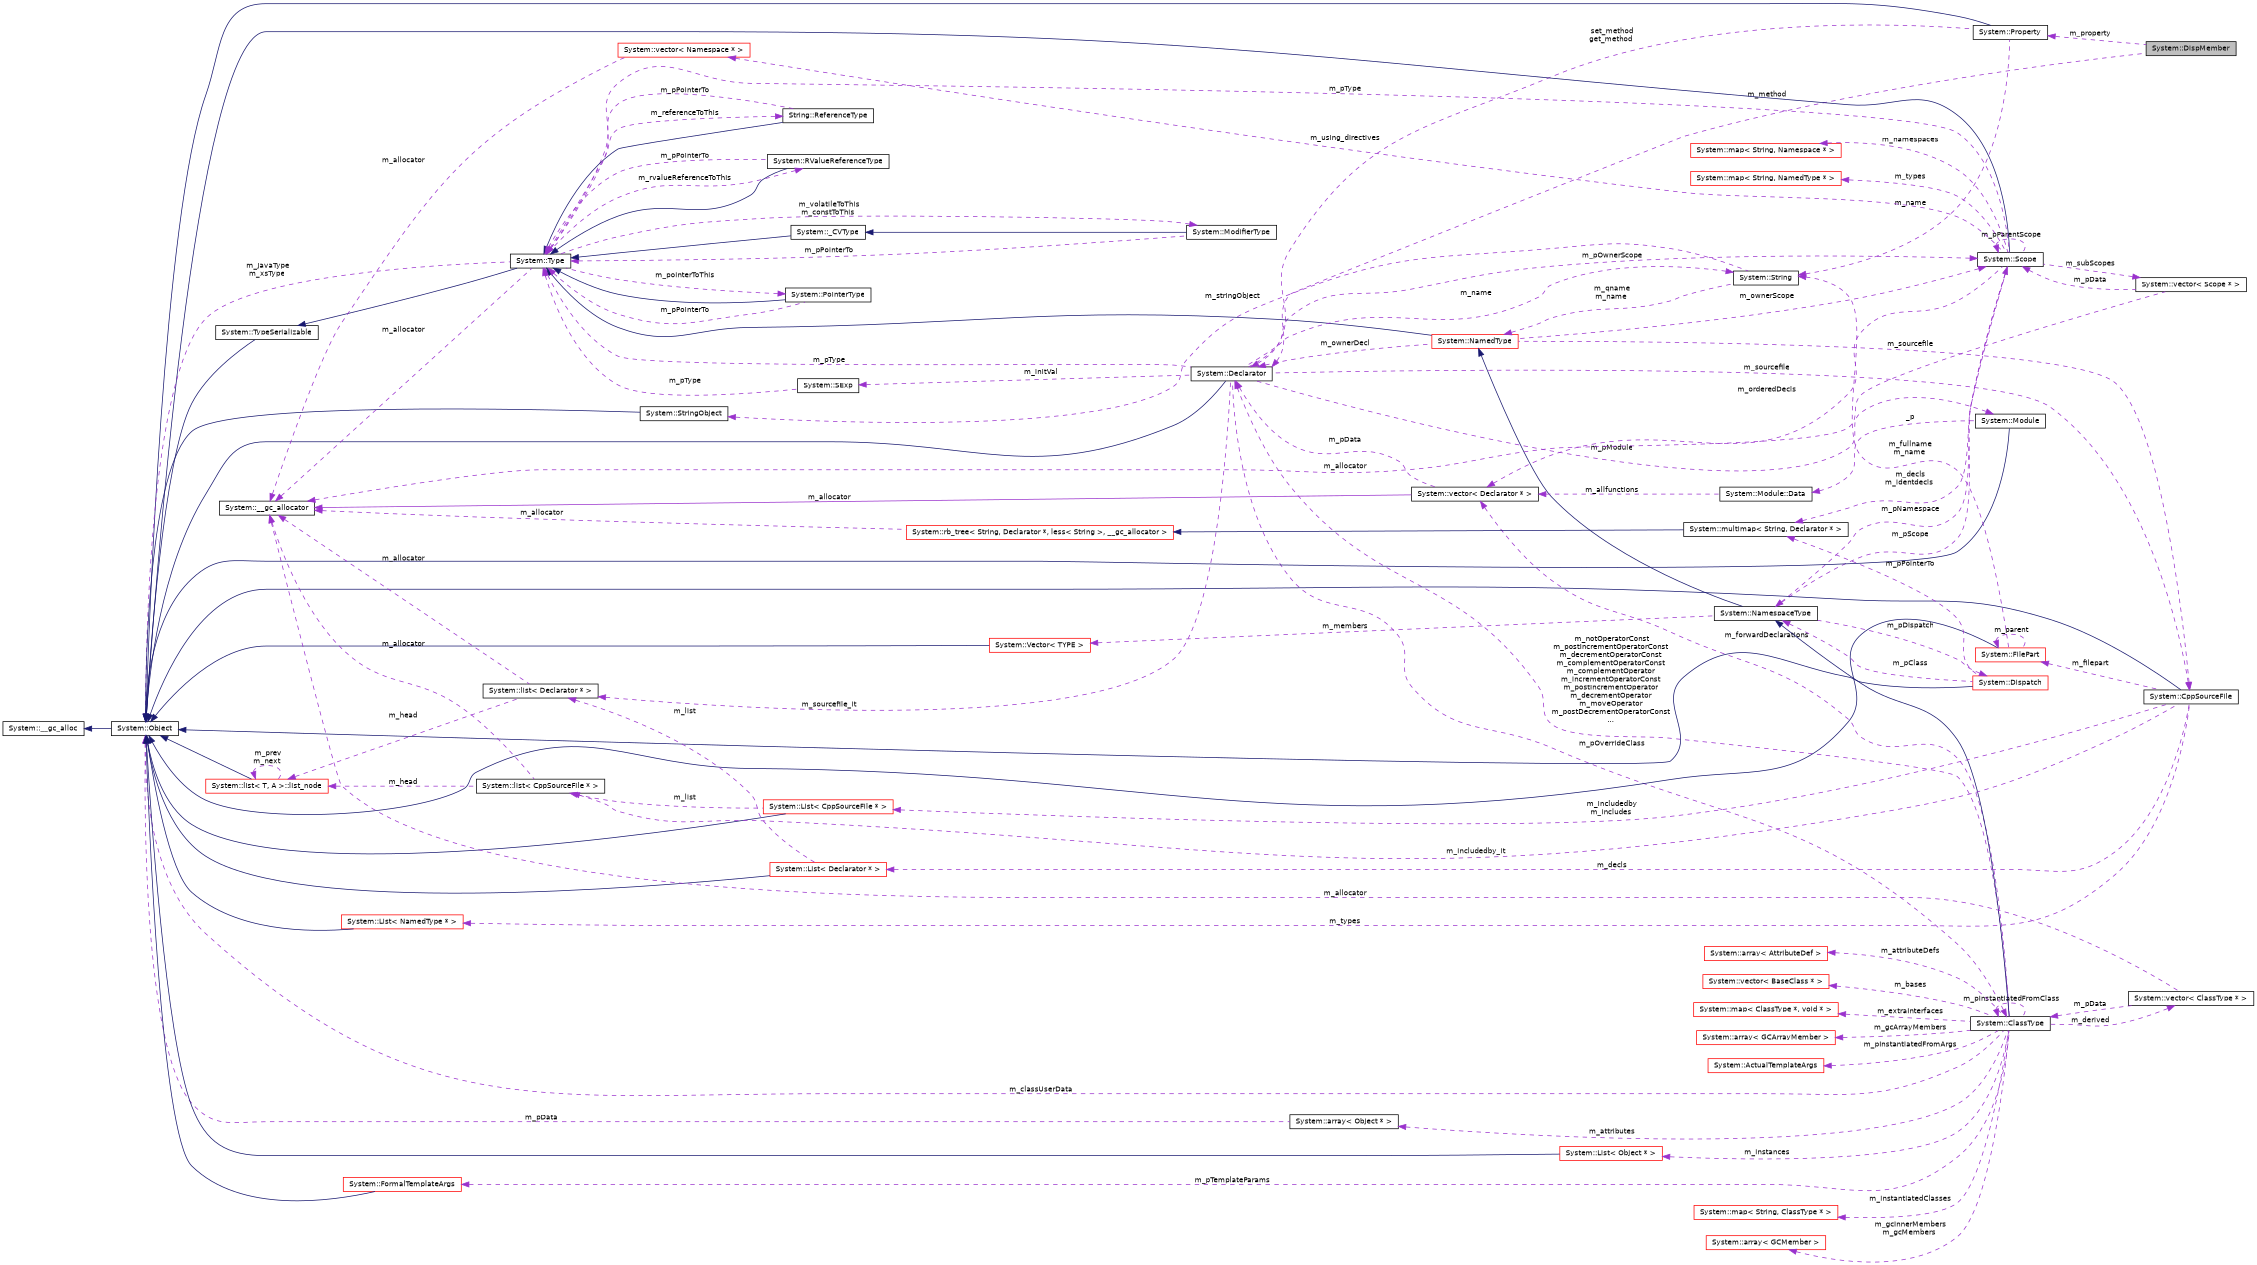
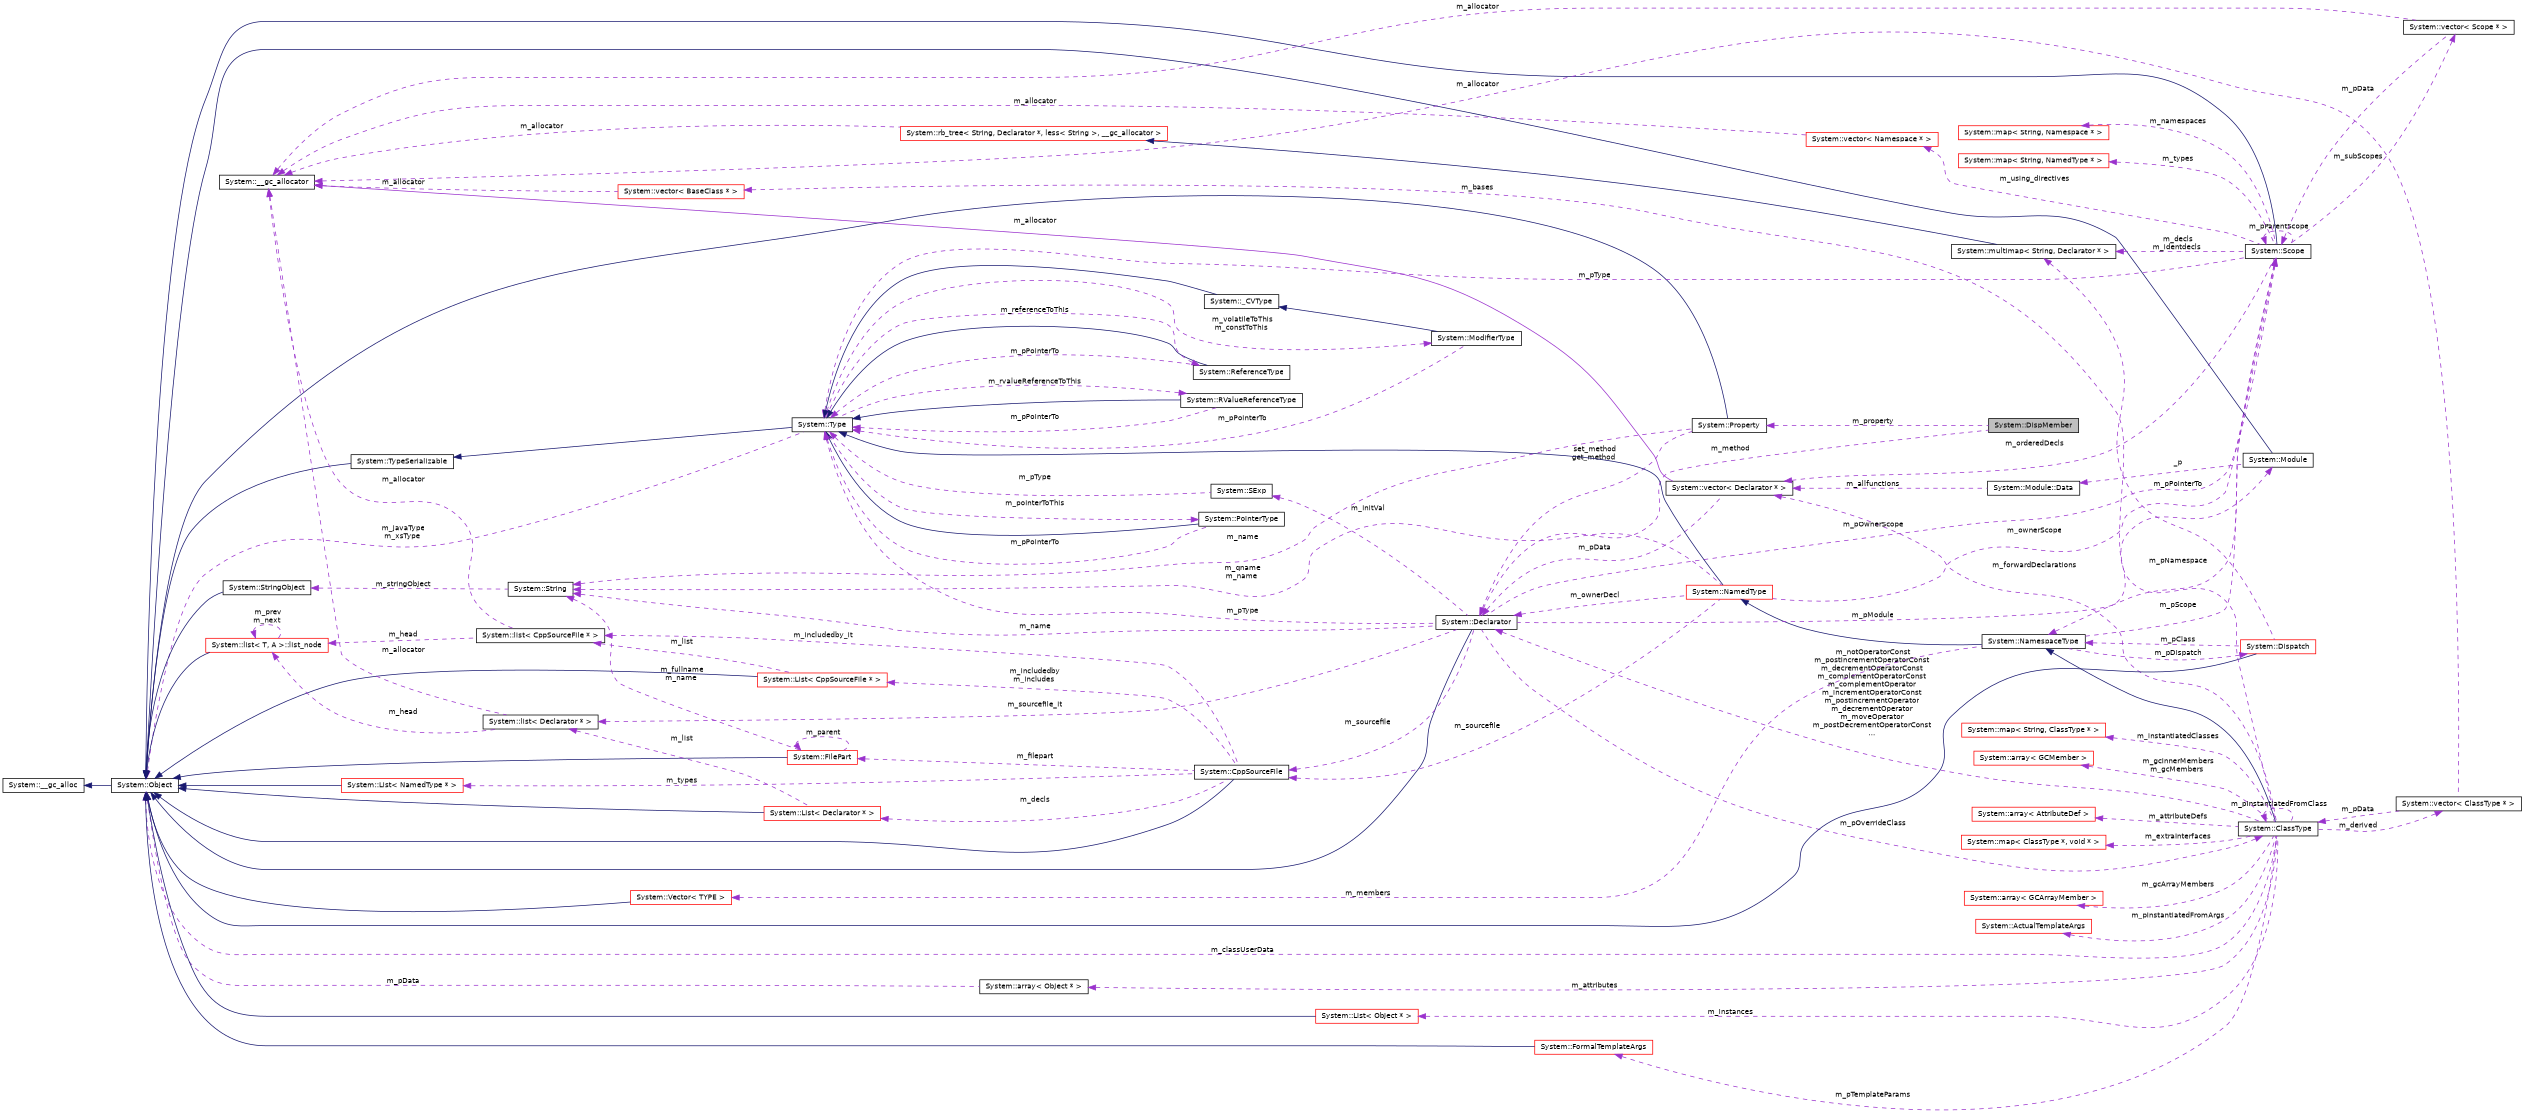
(828, 116) -> (1242, 372)
(1622, 308) -> (1175, 586)
(407, 382) -> (470, 190)
